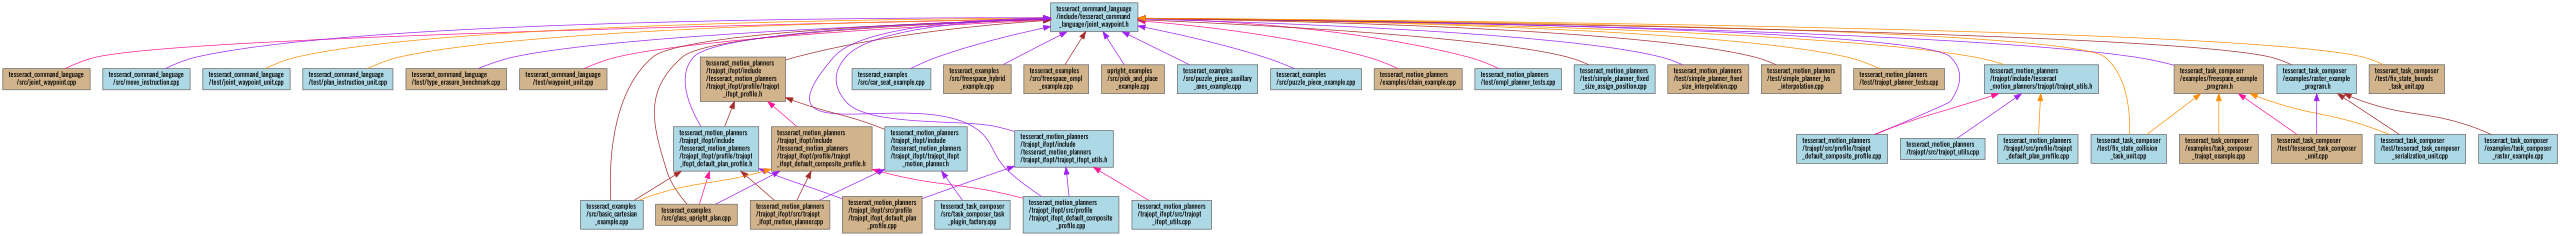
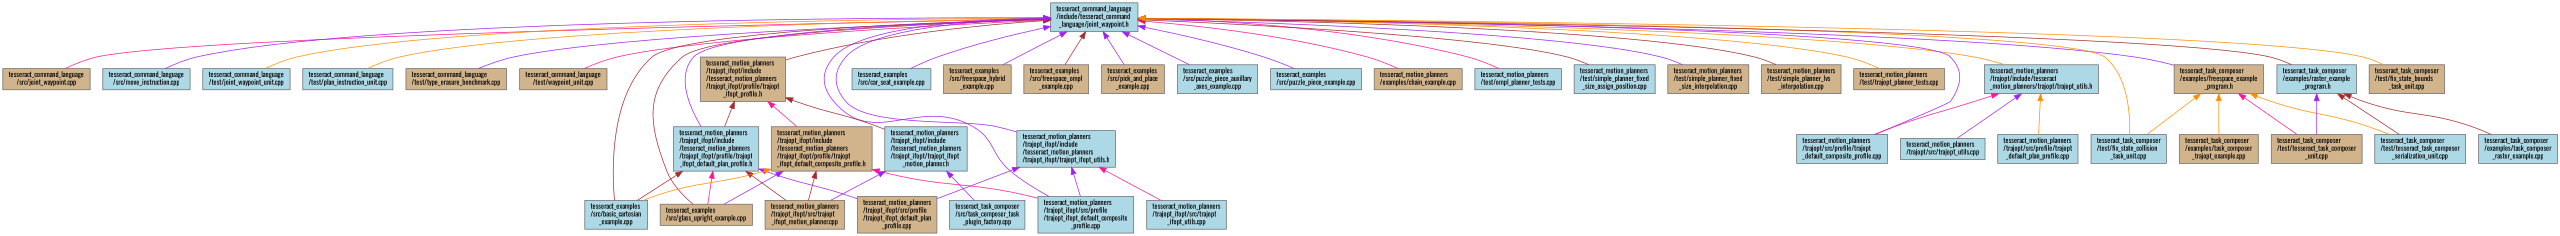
(1133, 79) -> (1133, 79)
(696, 215) -> (706, 215)
